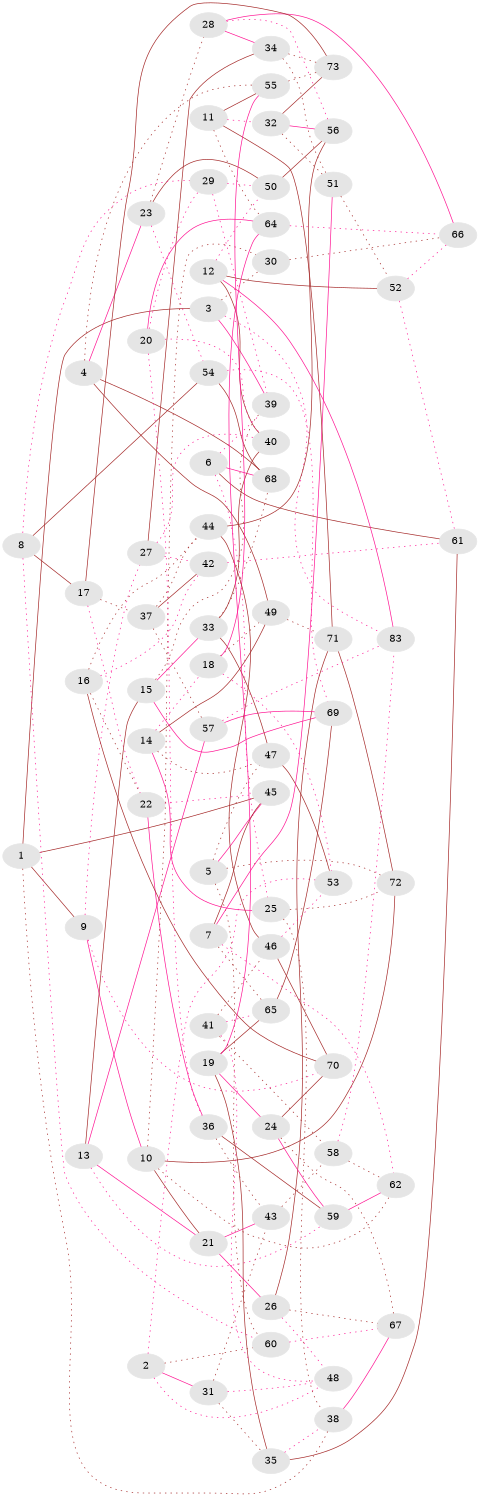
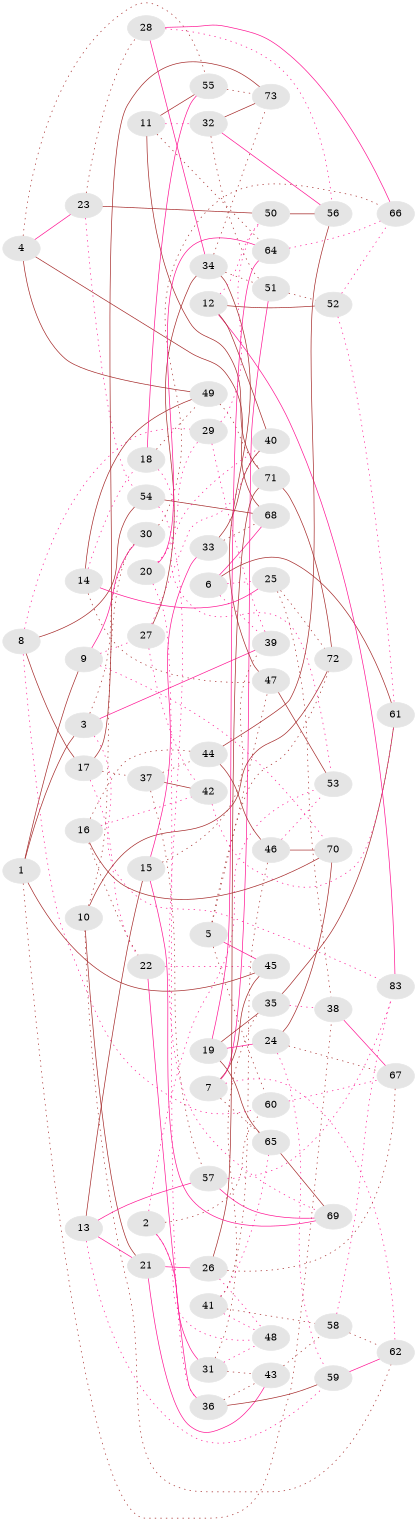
(256, 707) -> (248, 423)
(111, 1044) -> (107, 617)
(293, 1163) -> (300, 1210)
